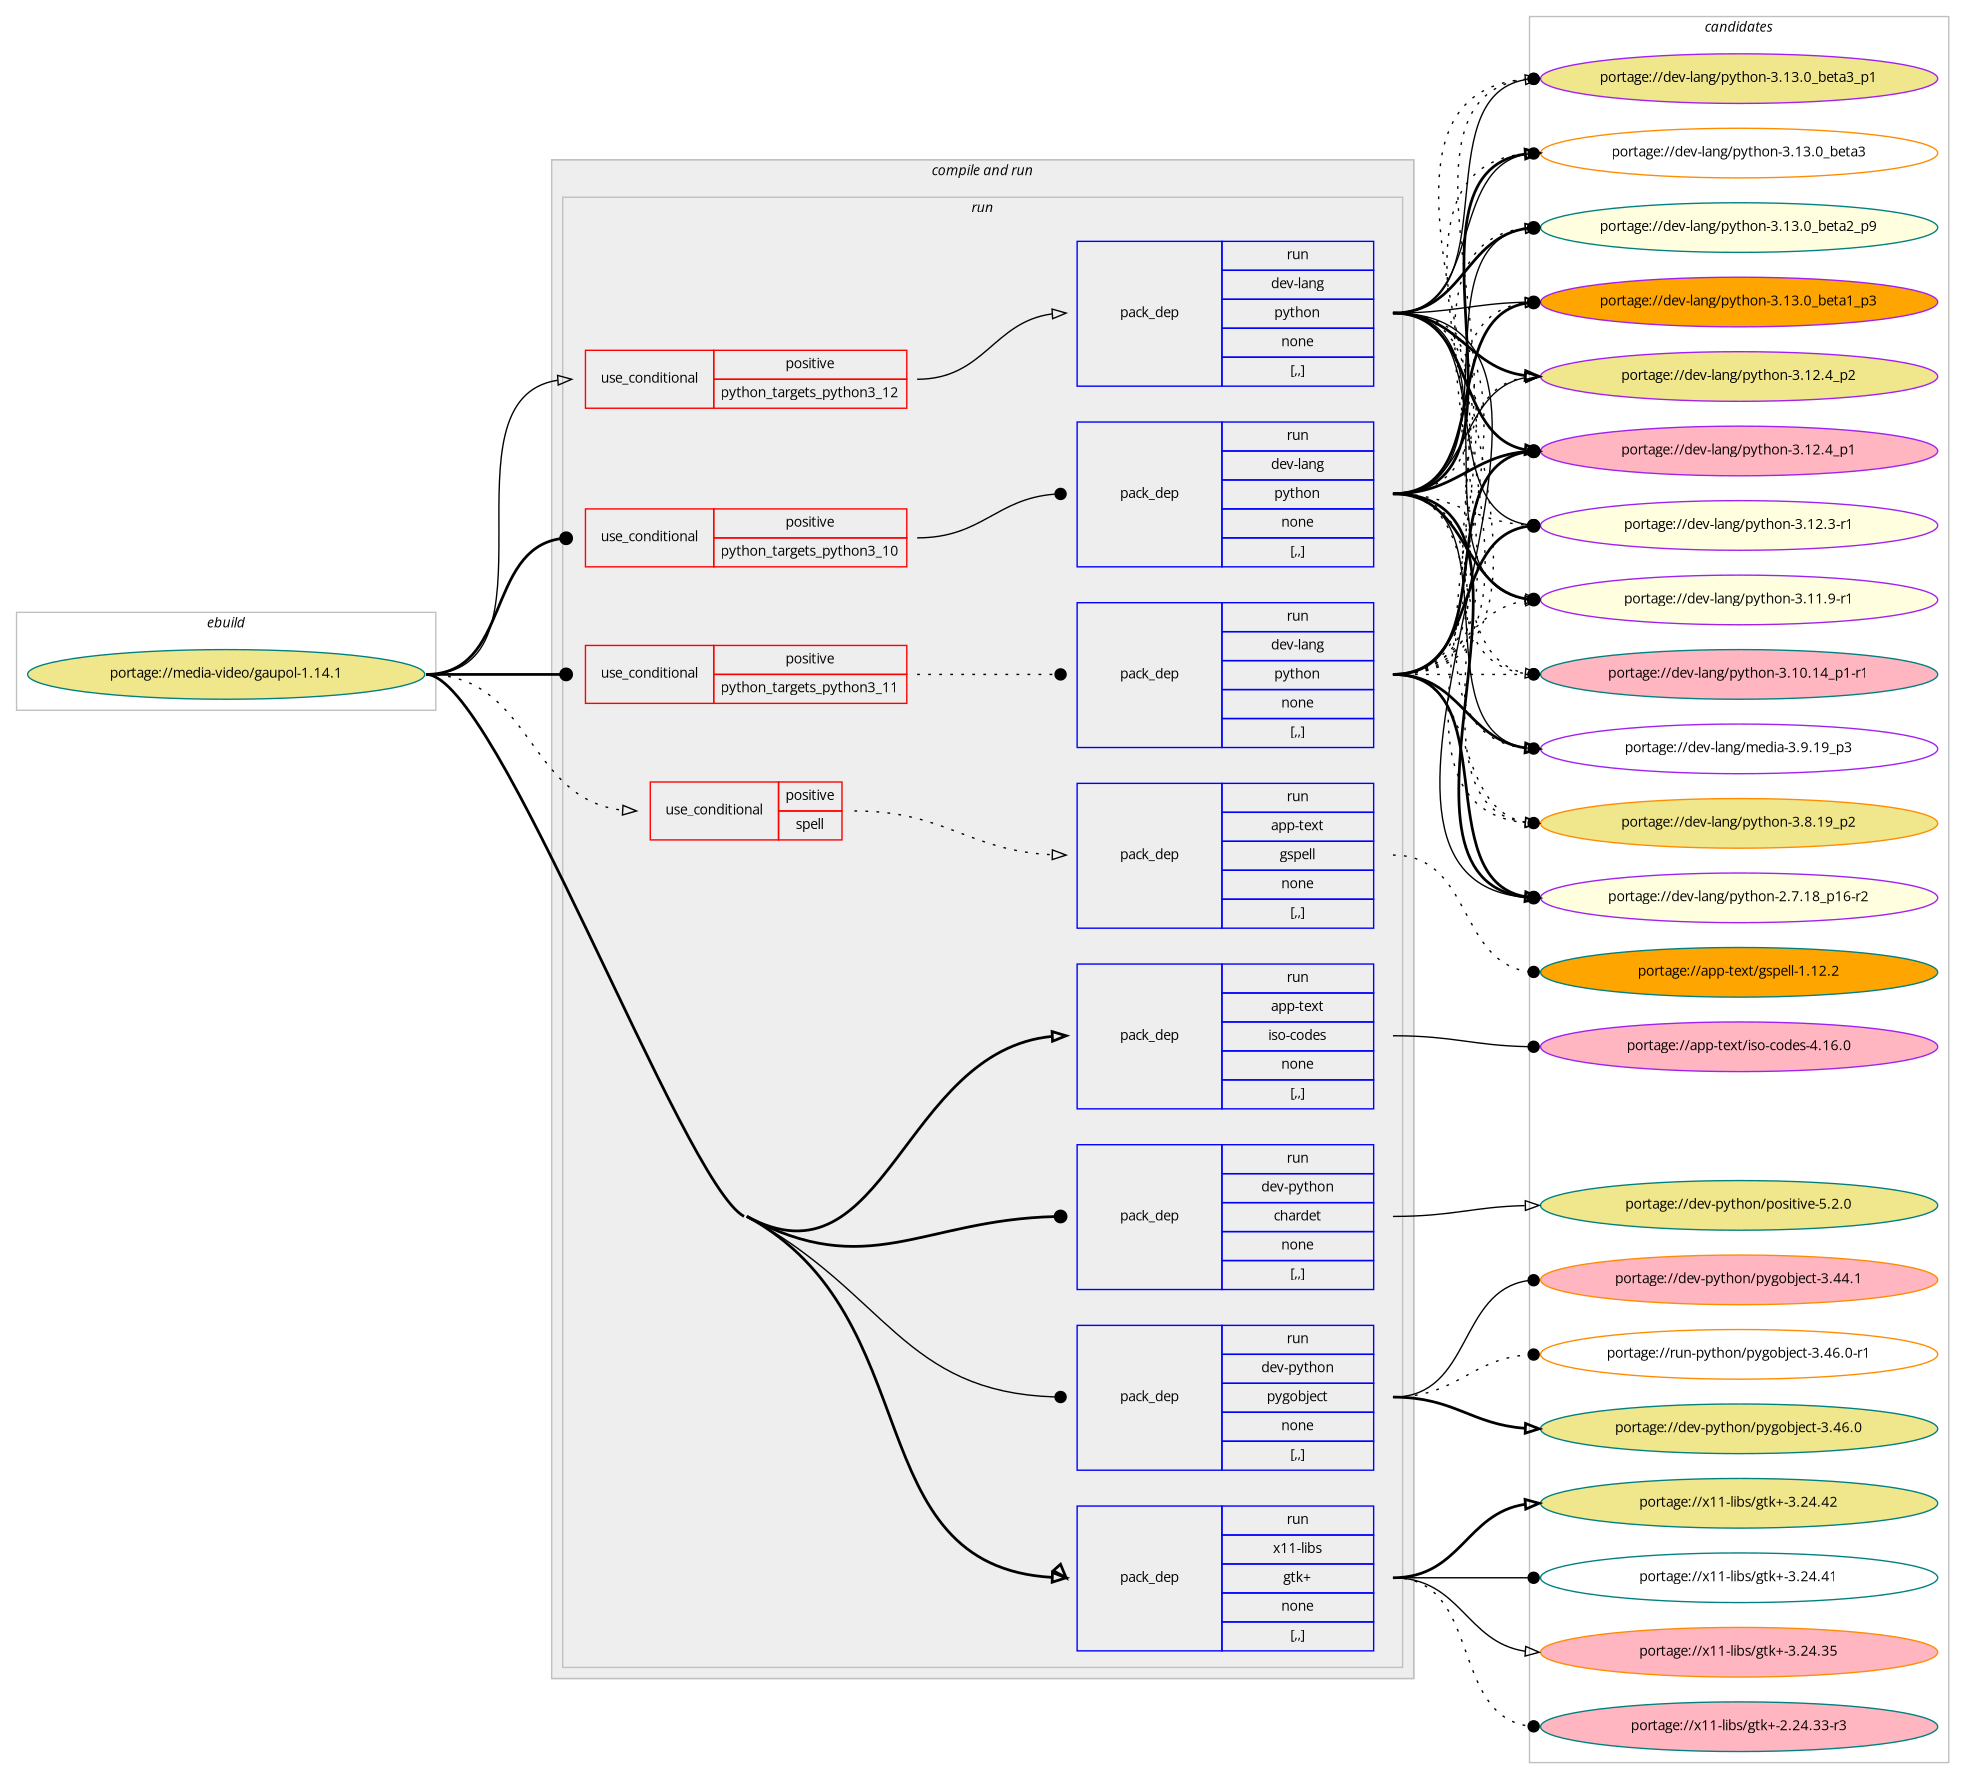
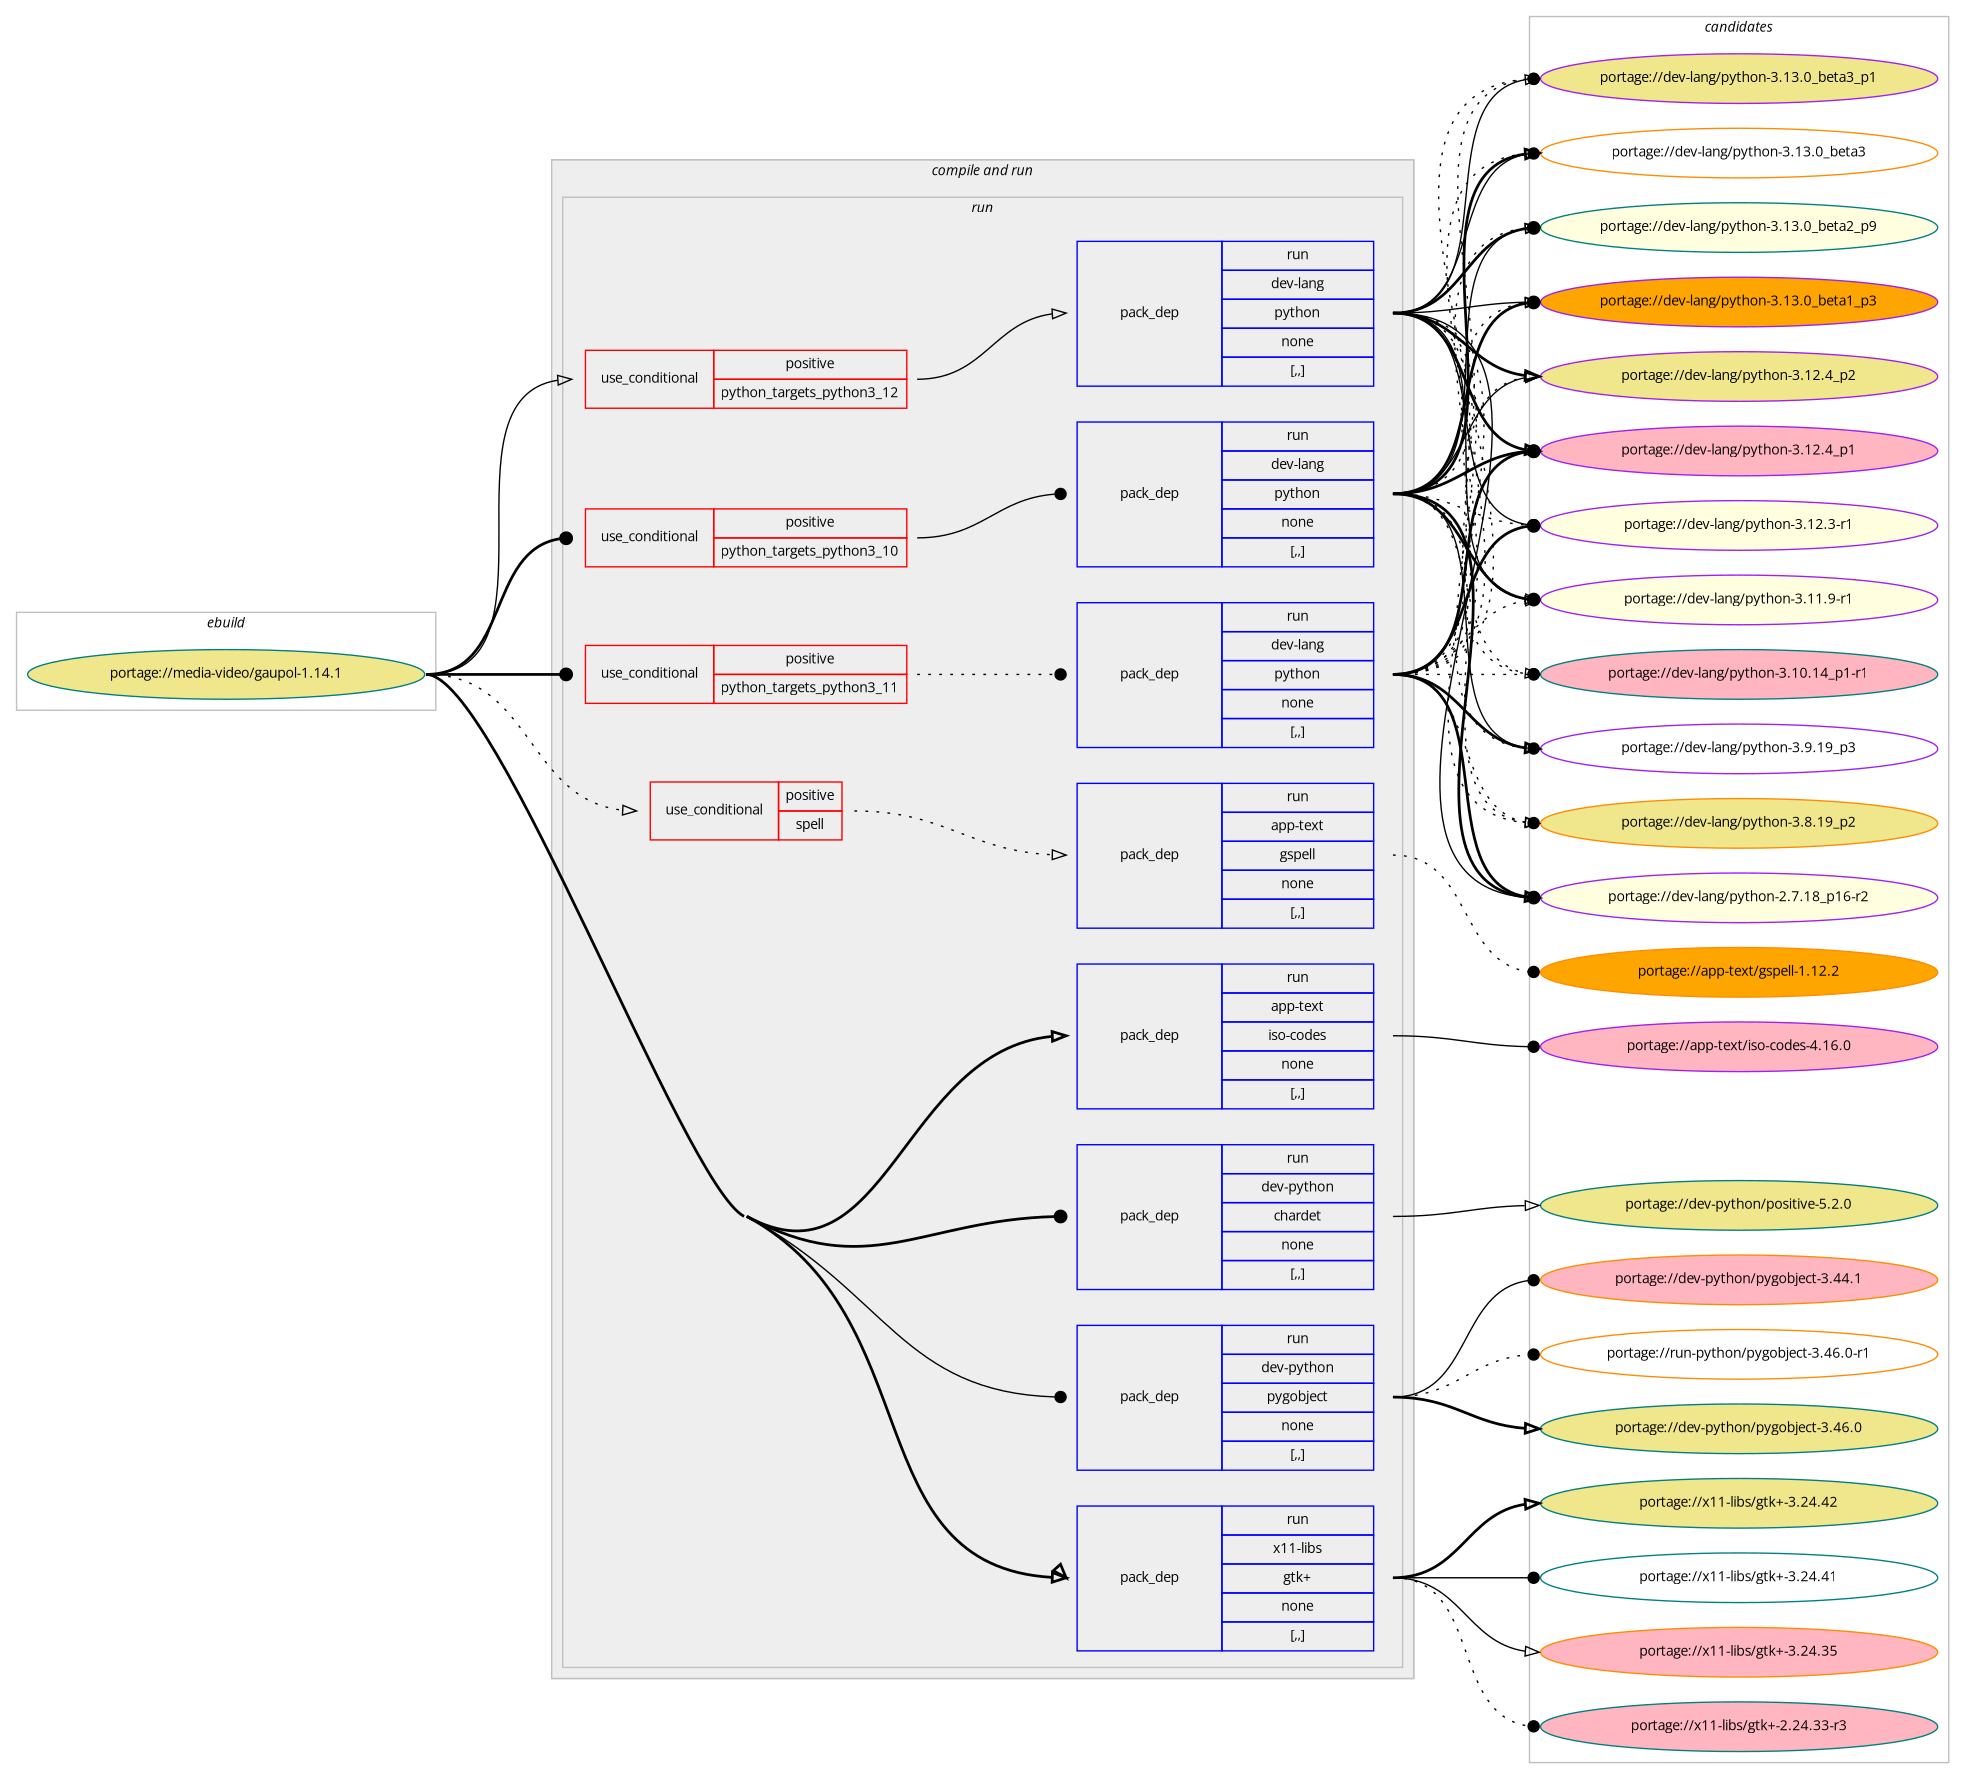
(1739, 749) -> (1739, 749)
(1739, 972) -> (1739, 972)
